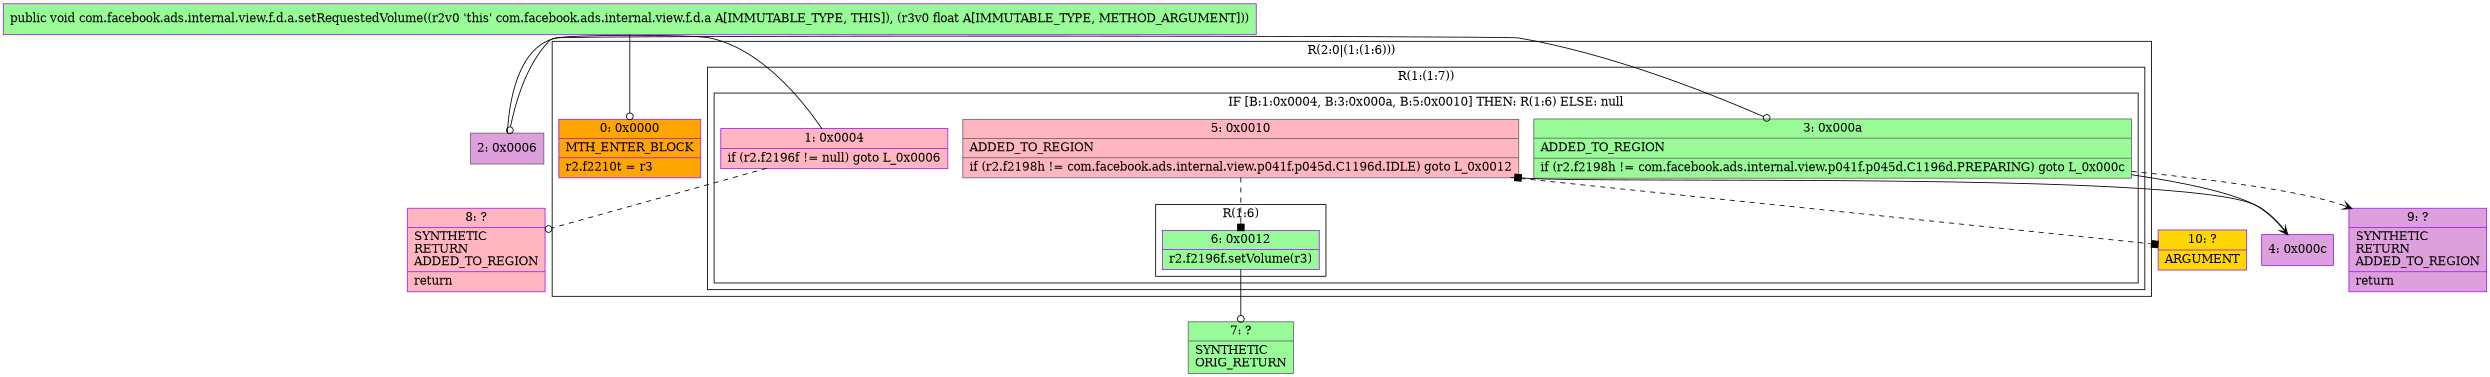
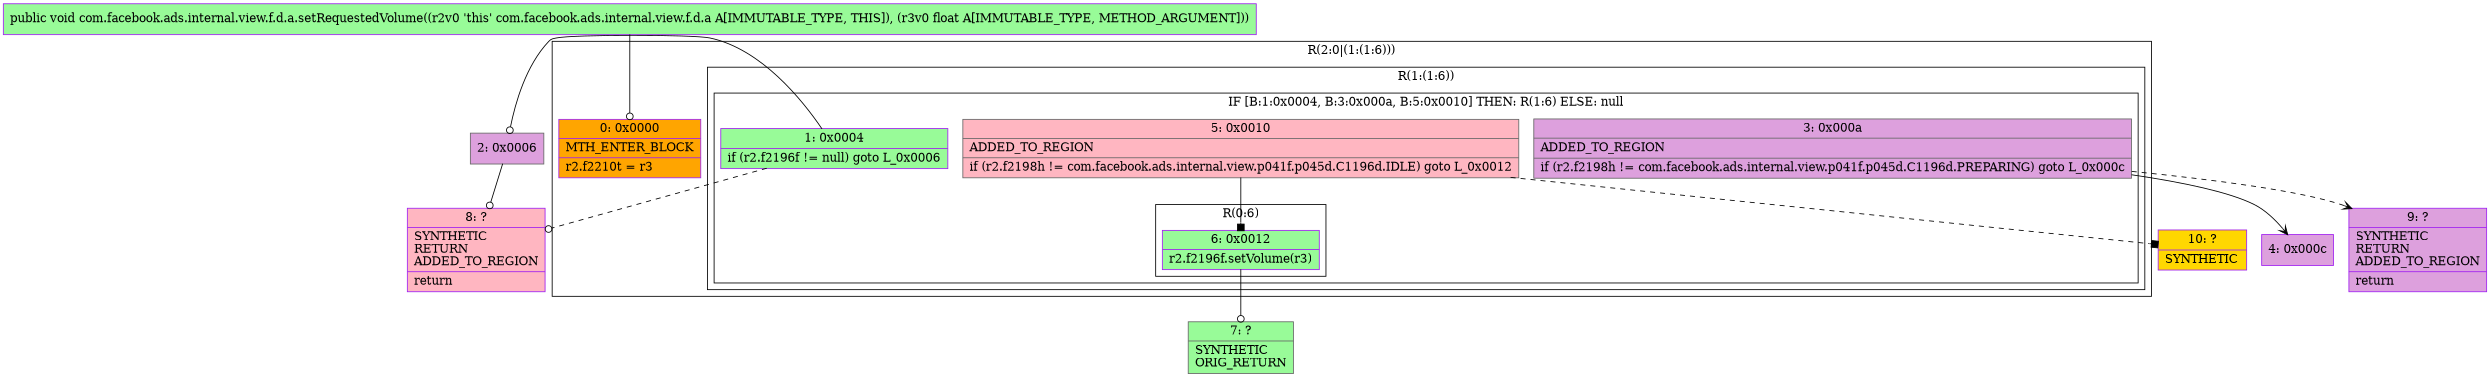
(1109, 36) -> (497, 183)
(1426, 77) -> (1426, 77)
(834, 149) -> (834, 149)
(1833, 149) -> (1833, 149)
(1912, 181) -> none
(1241, 199) -> (1241, 199)
(1241, 214) -> (1241, 214)
(2202, 260) -> (2202, 260)
